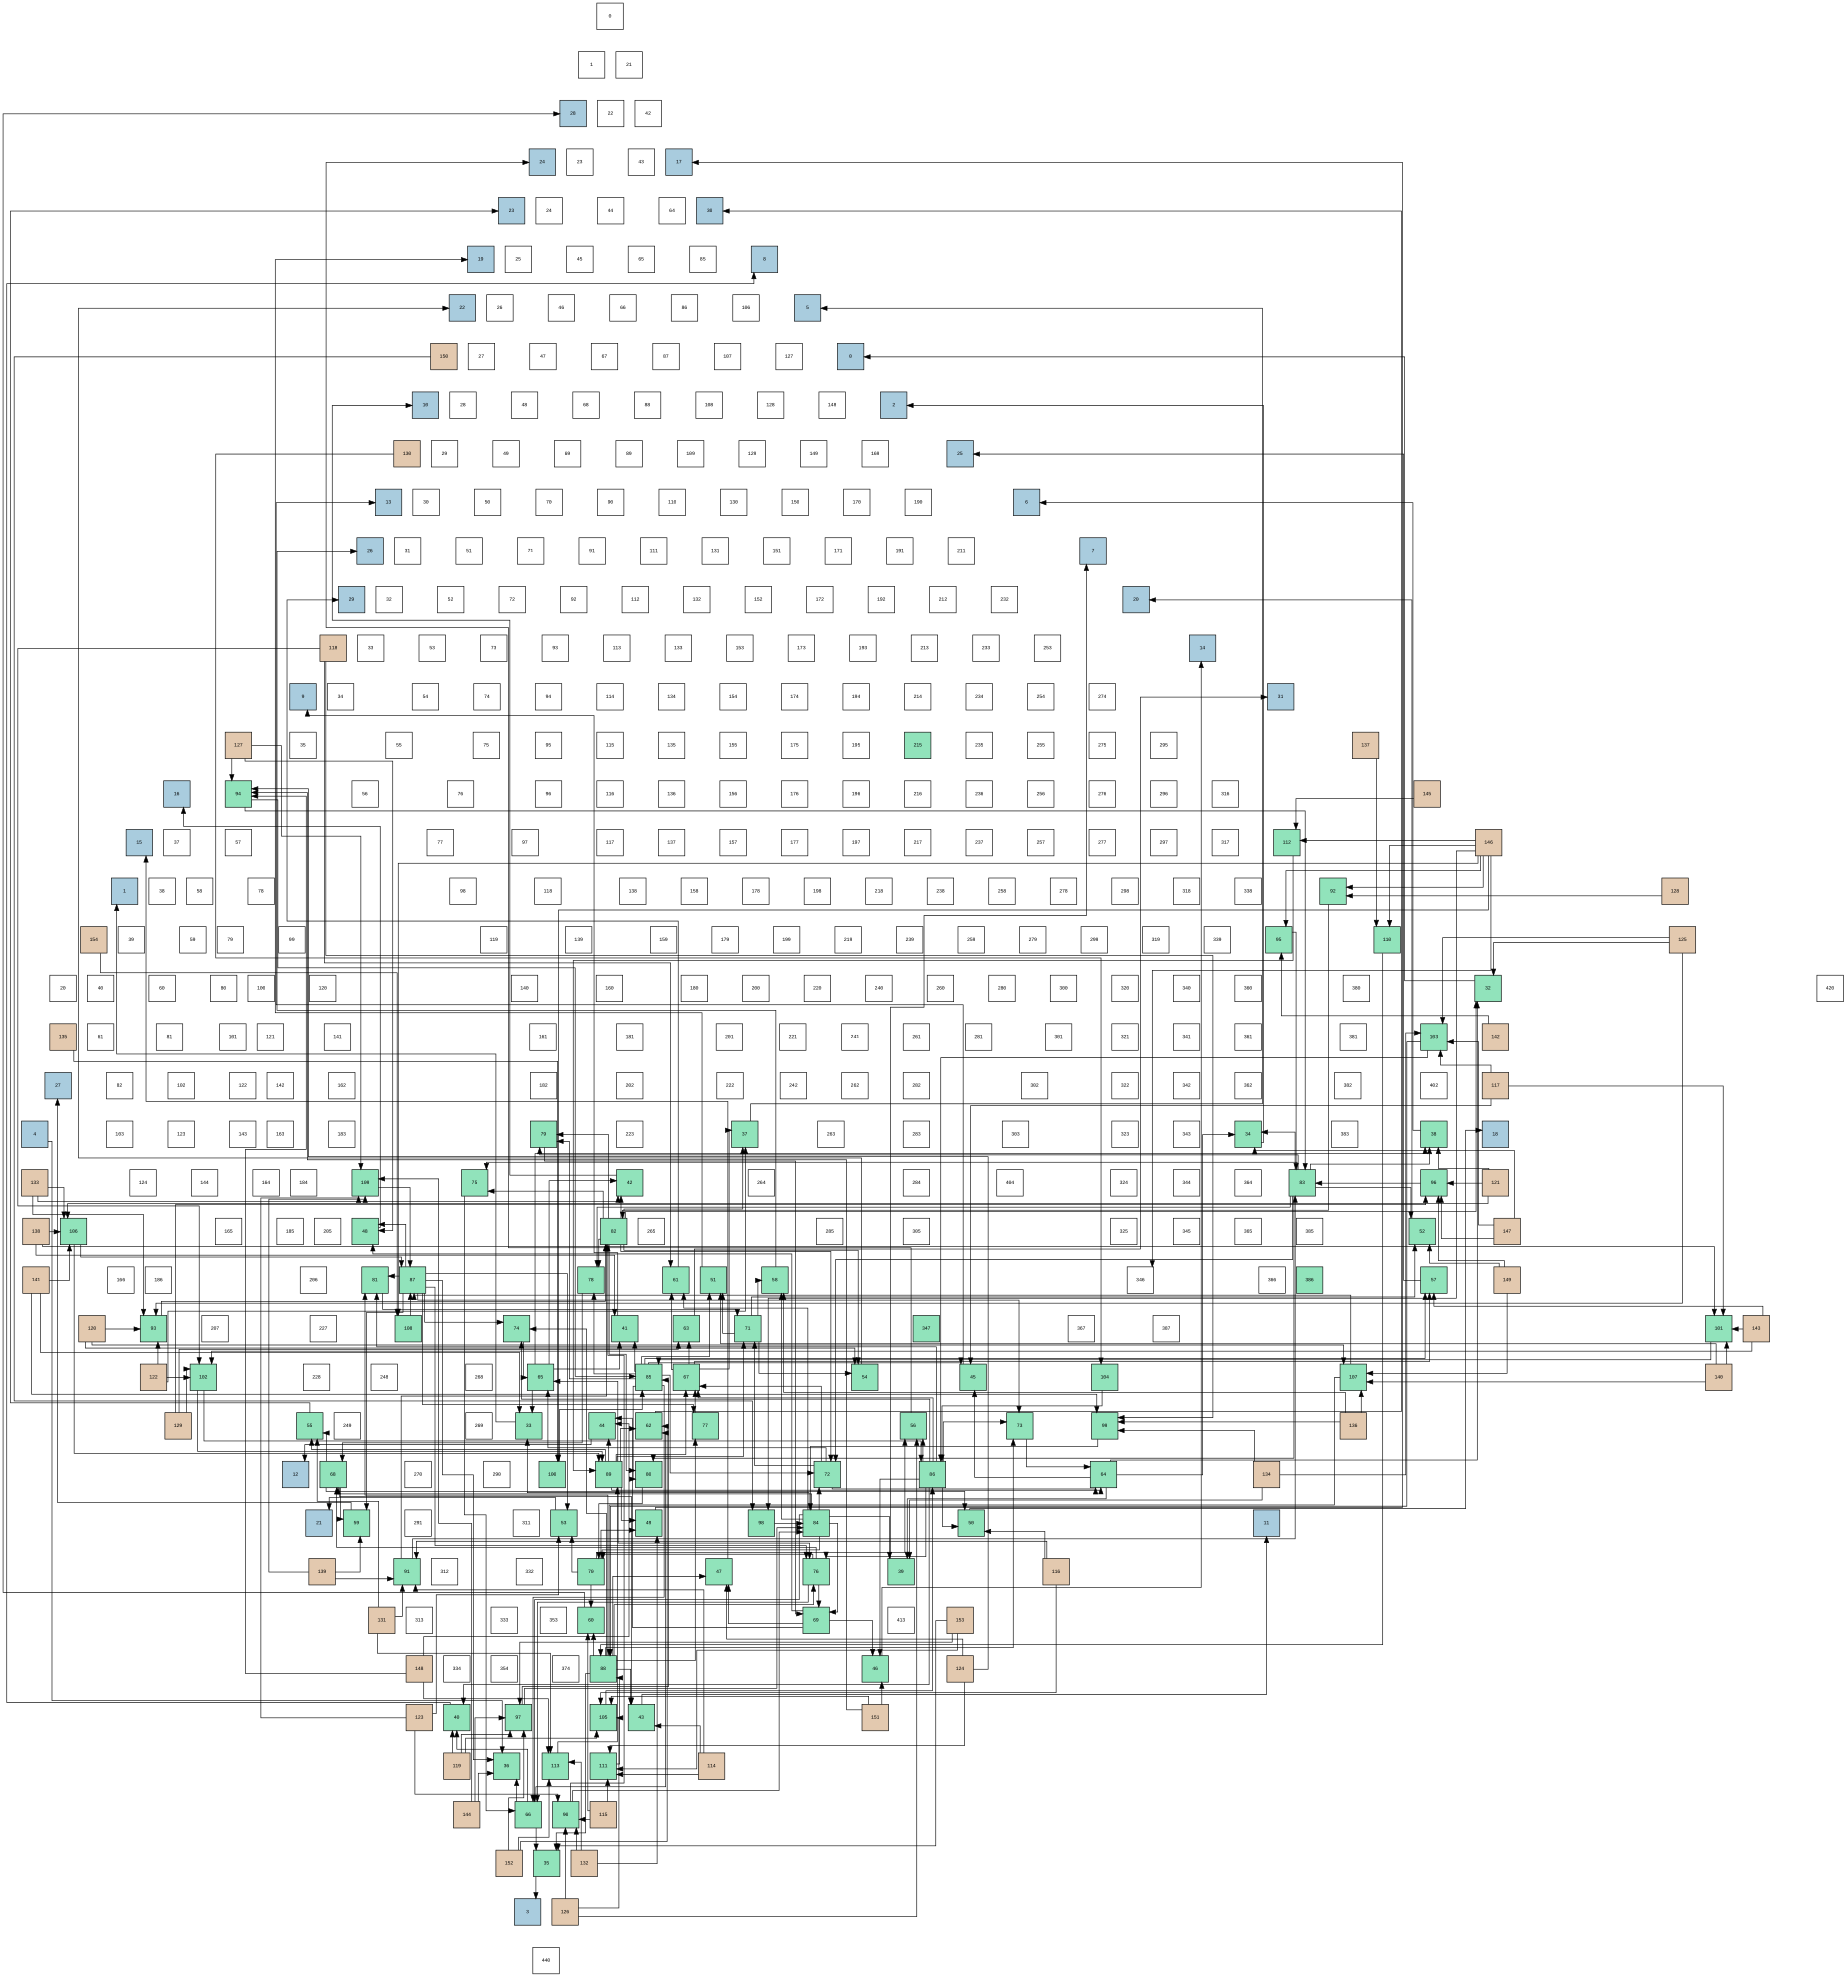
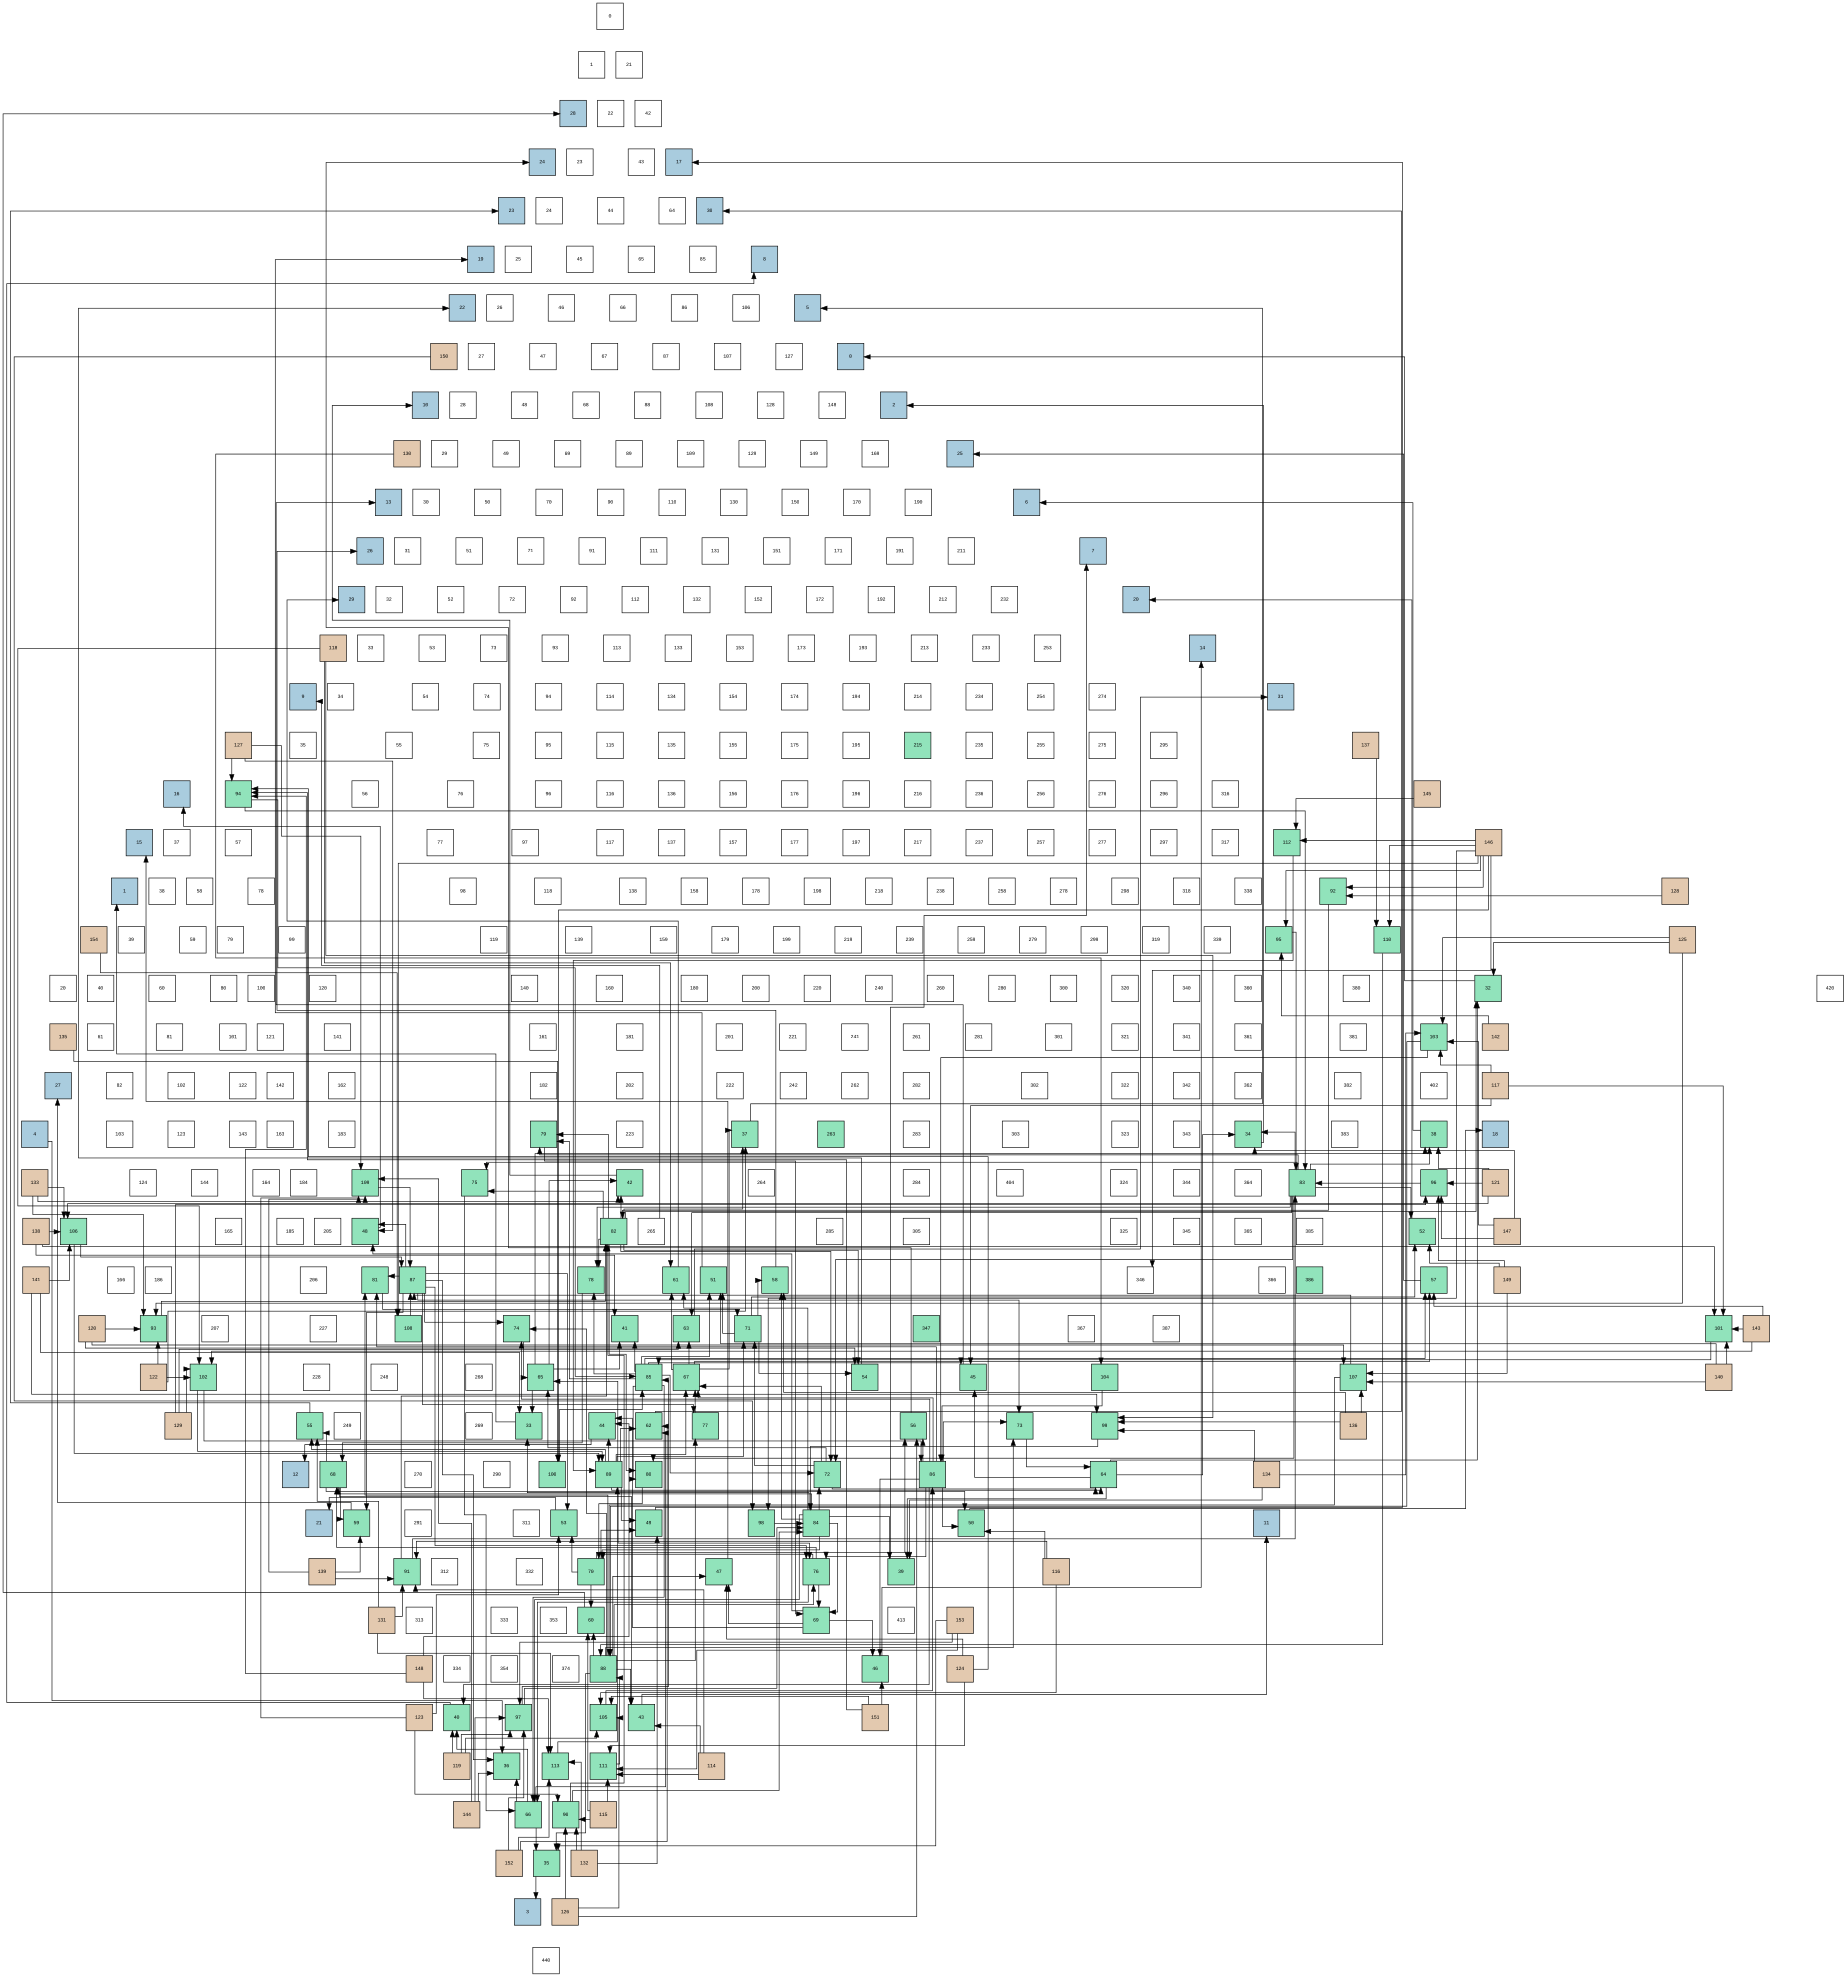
(594, 929) -> (660, 983)
(831, 1134) -> (831, 1134)
none -> (952, 1213)
